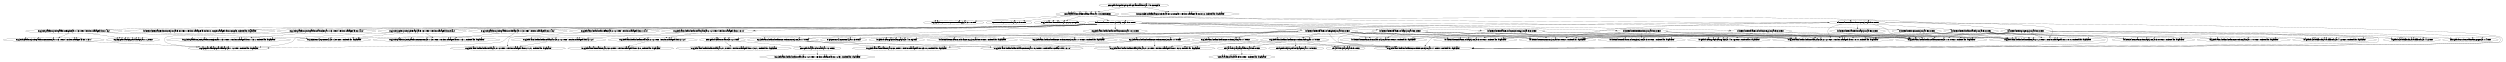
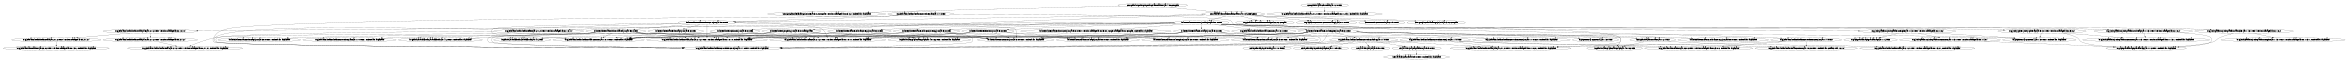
(1060, 23) -> (1265, 23)
none -> (1436, 23)
(1518, 25) -> (816, 19)
(1971, 31) -> (616, 31)
(2026, 31) -> (791, 31)
(2470, 40) -> none
(769, 44) -> (1635, 44)
none -> (1267, 48)
